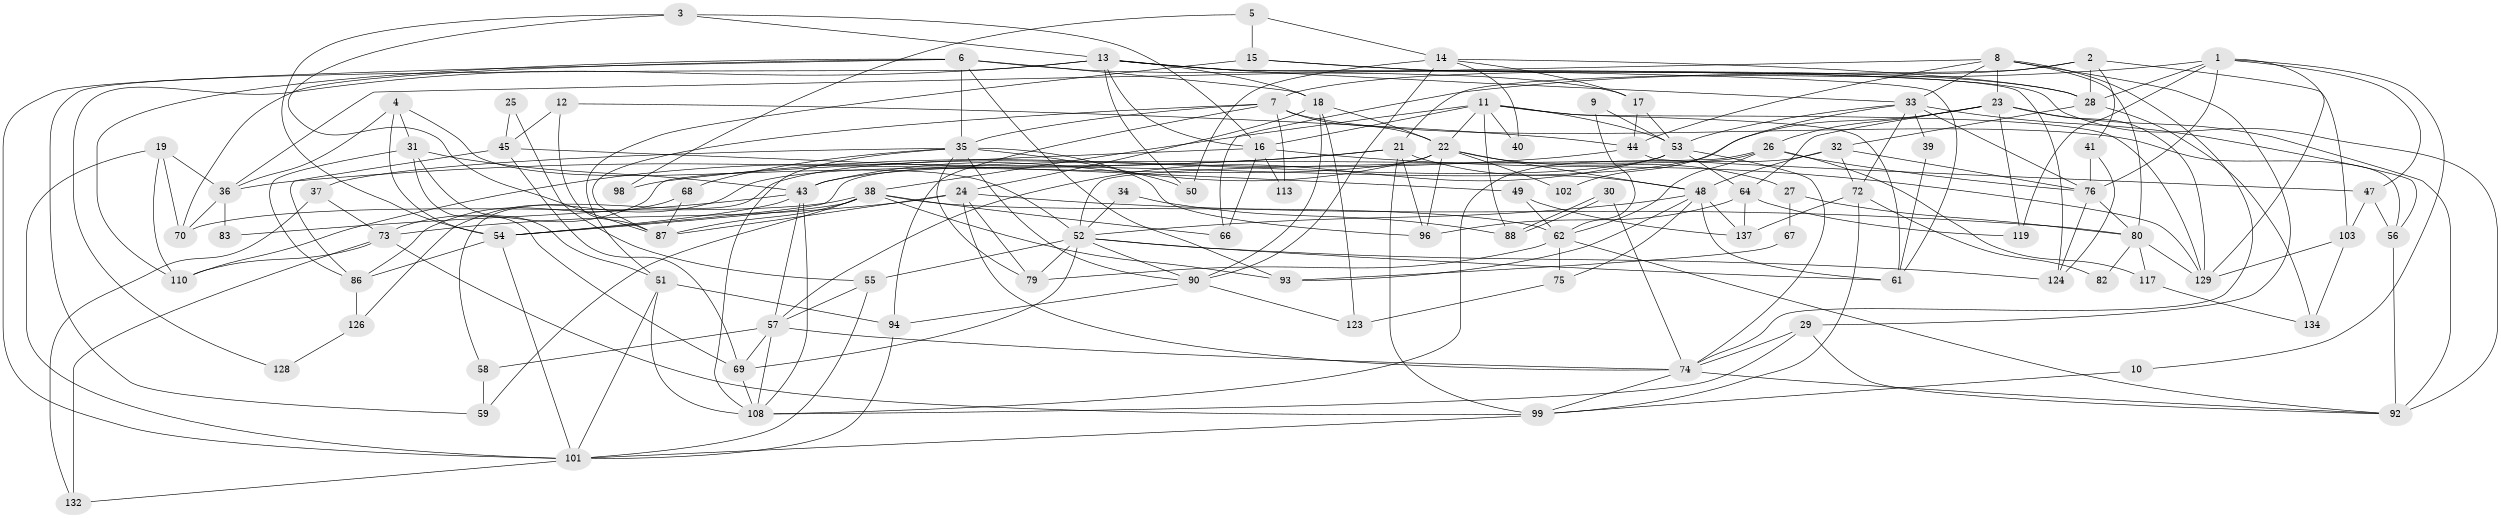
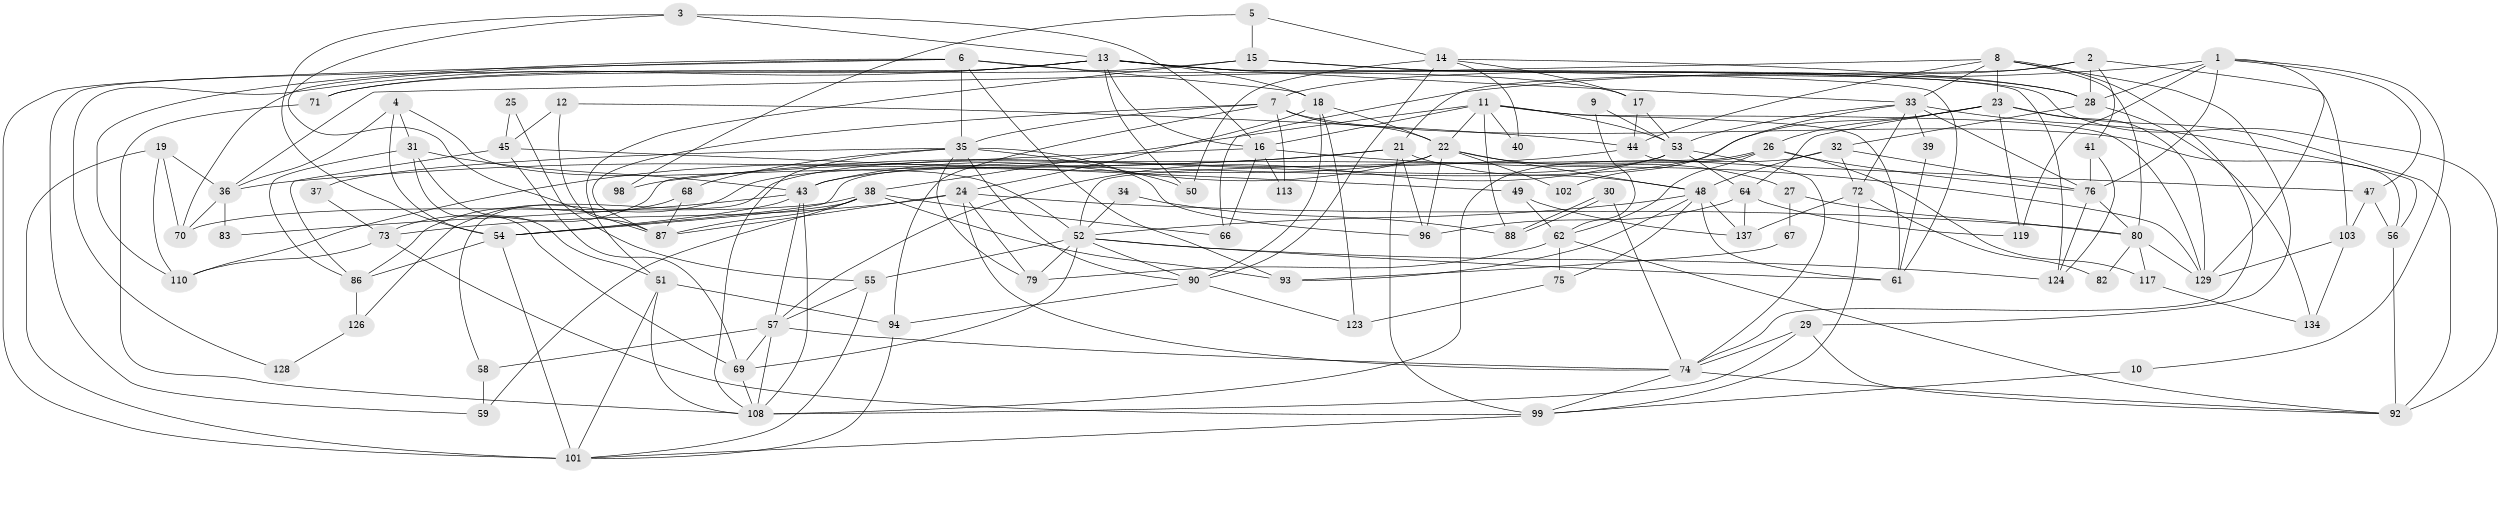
none -> (315, 103)
(1134, 209) -> none
(74, 504) -> none
